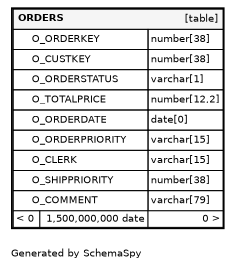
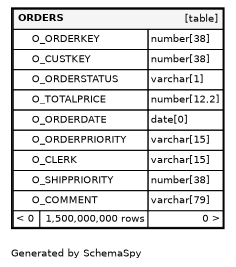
(96, 219) -> (95, 219)
